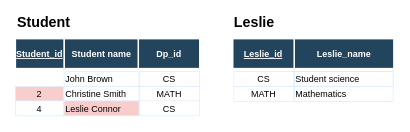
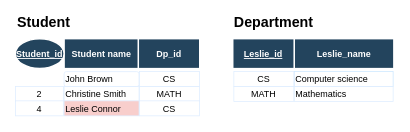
(255, 23) -> (274, 23)
(40, 54) -> (40, 54)
(331, 80) -> (333, 80)
(39, 94) -> (39, 94)
